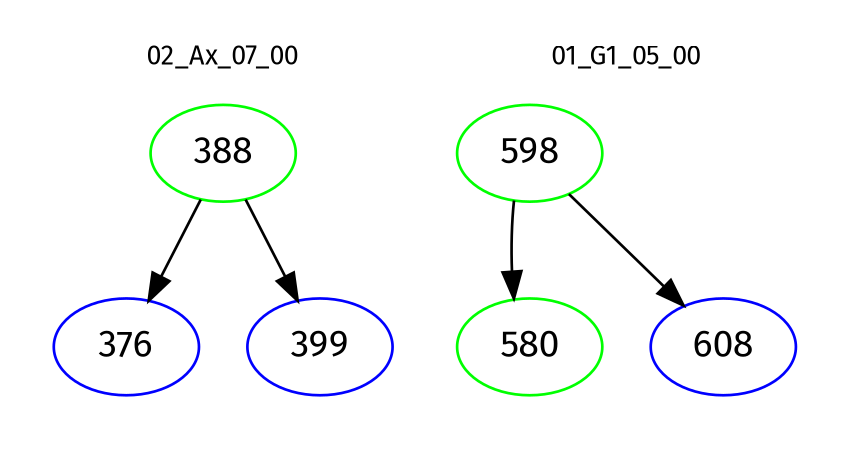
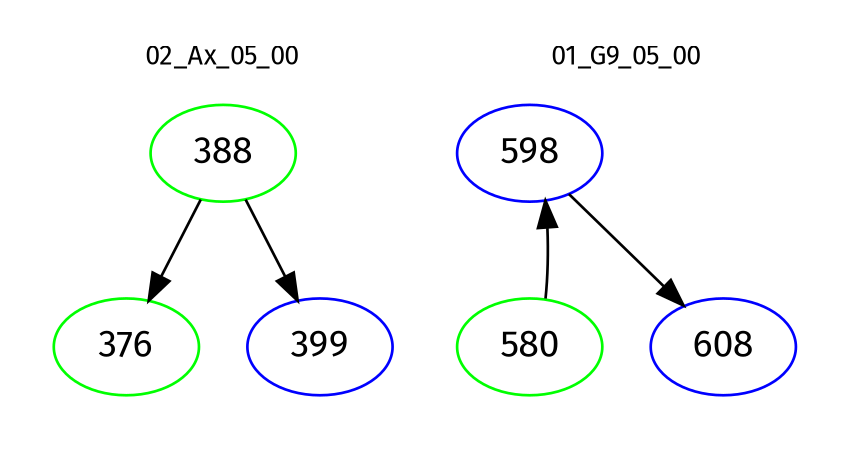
(223, 58) -> (223, 58)
(627, 58) -> (627, 58)
(530, 153) -> (530, 153)
(512, 236) -> (548, 263)
(126, 347) -> (126, 347)
